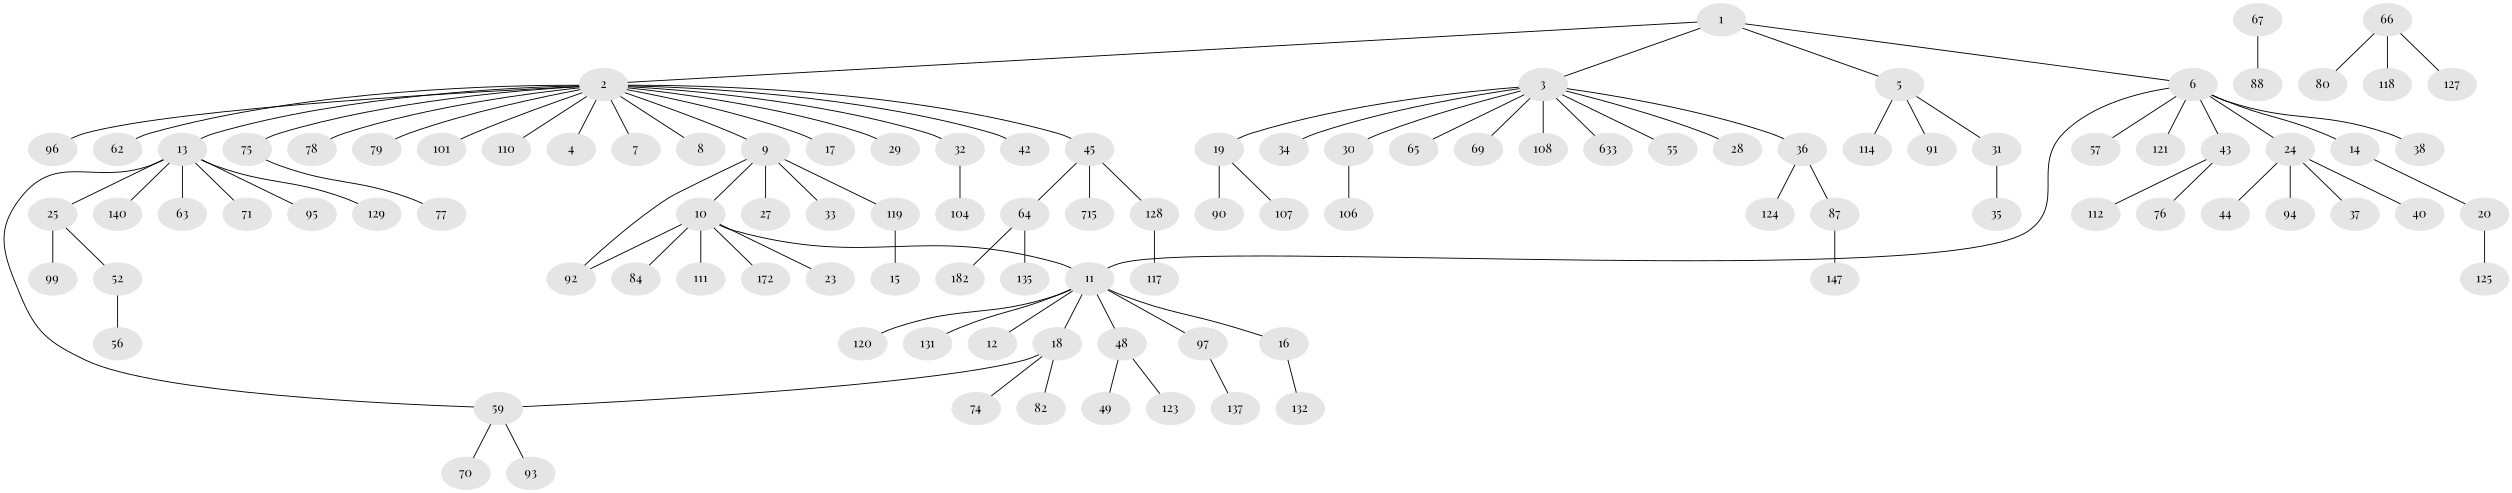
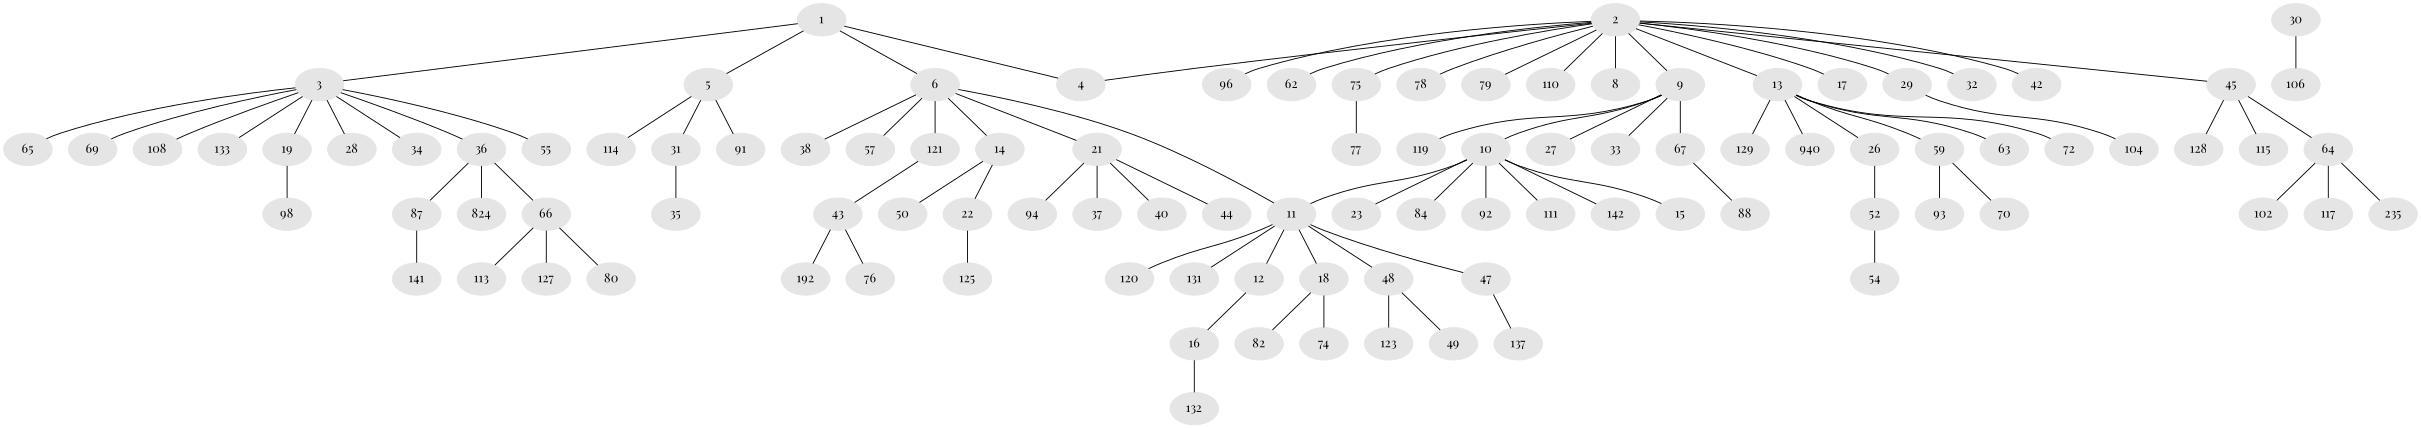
(1162, 52) -> (951, 52)
(2387, 85) -> (481, 279)
(1443, 112) -> none
(2209, 117) -> (886, 182)
(442, 149) -> none
(636, 149) -> none
(1608, 149) -> (222, 149)
(2290, 149) -> (1097, 149)
none -> (514, 182)
(960, 182) -> (2020, 117)
(660, 204) -> (1680, 117)
(53, 214) -> (1875, 149)
(118, 214) -> (1810, 149)
(247, 214) -> (2069, 149)
(312, 214) -> none
none -> (903, 214)
(1090, 214) -> (2264, 149)
(1219, 214) -> (287, 214)
(1284, 214) -> none
(1770, 214) -> (481, 214)
(2096, 214) -> (805, 279)
(2485, 214) -> (967, 214)
(895, 241) -> (1583, 182)
(1154, 247) -> (2328, 182)
(53, 279) -> none
(766, 279) -> (1615, 214)
(960, 279) -> (2264, 214)
(1025, 279) -> (2393, 214)
(1835, 279) -> (417, 279)
(1185, 314) -> (1227, 311)
(118, 344) -> (1875, 279)
(1203, 344) -> (1486, 279)
(782, 391) -> none
